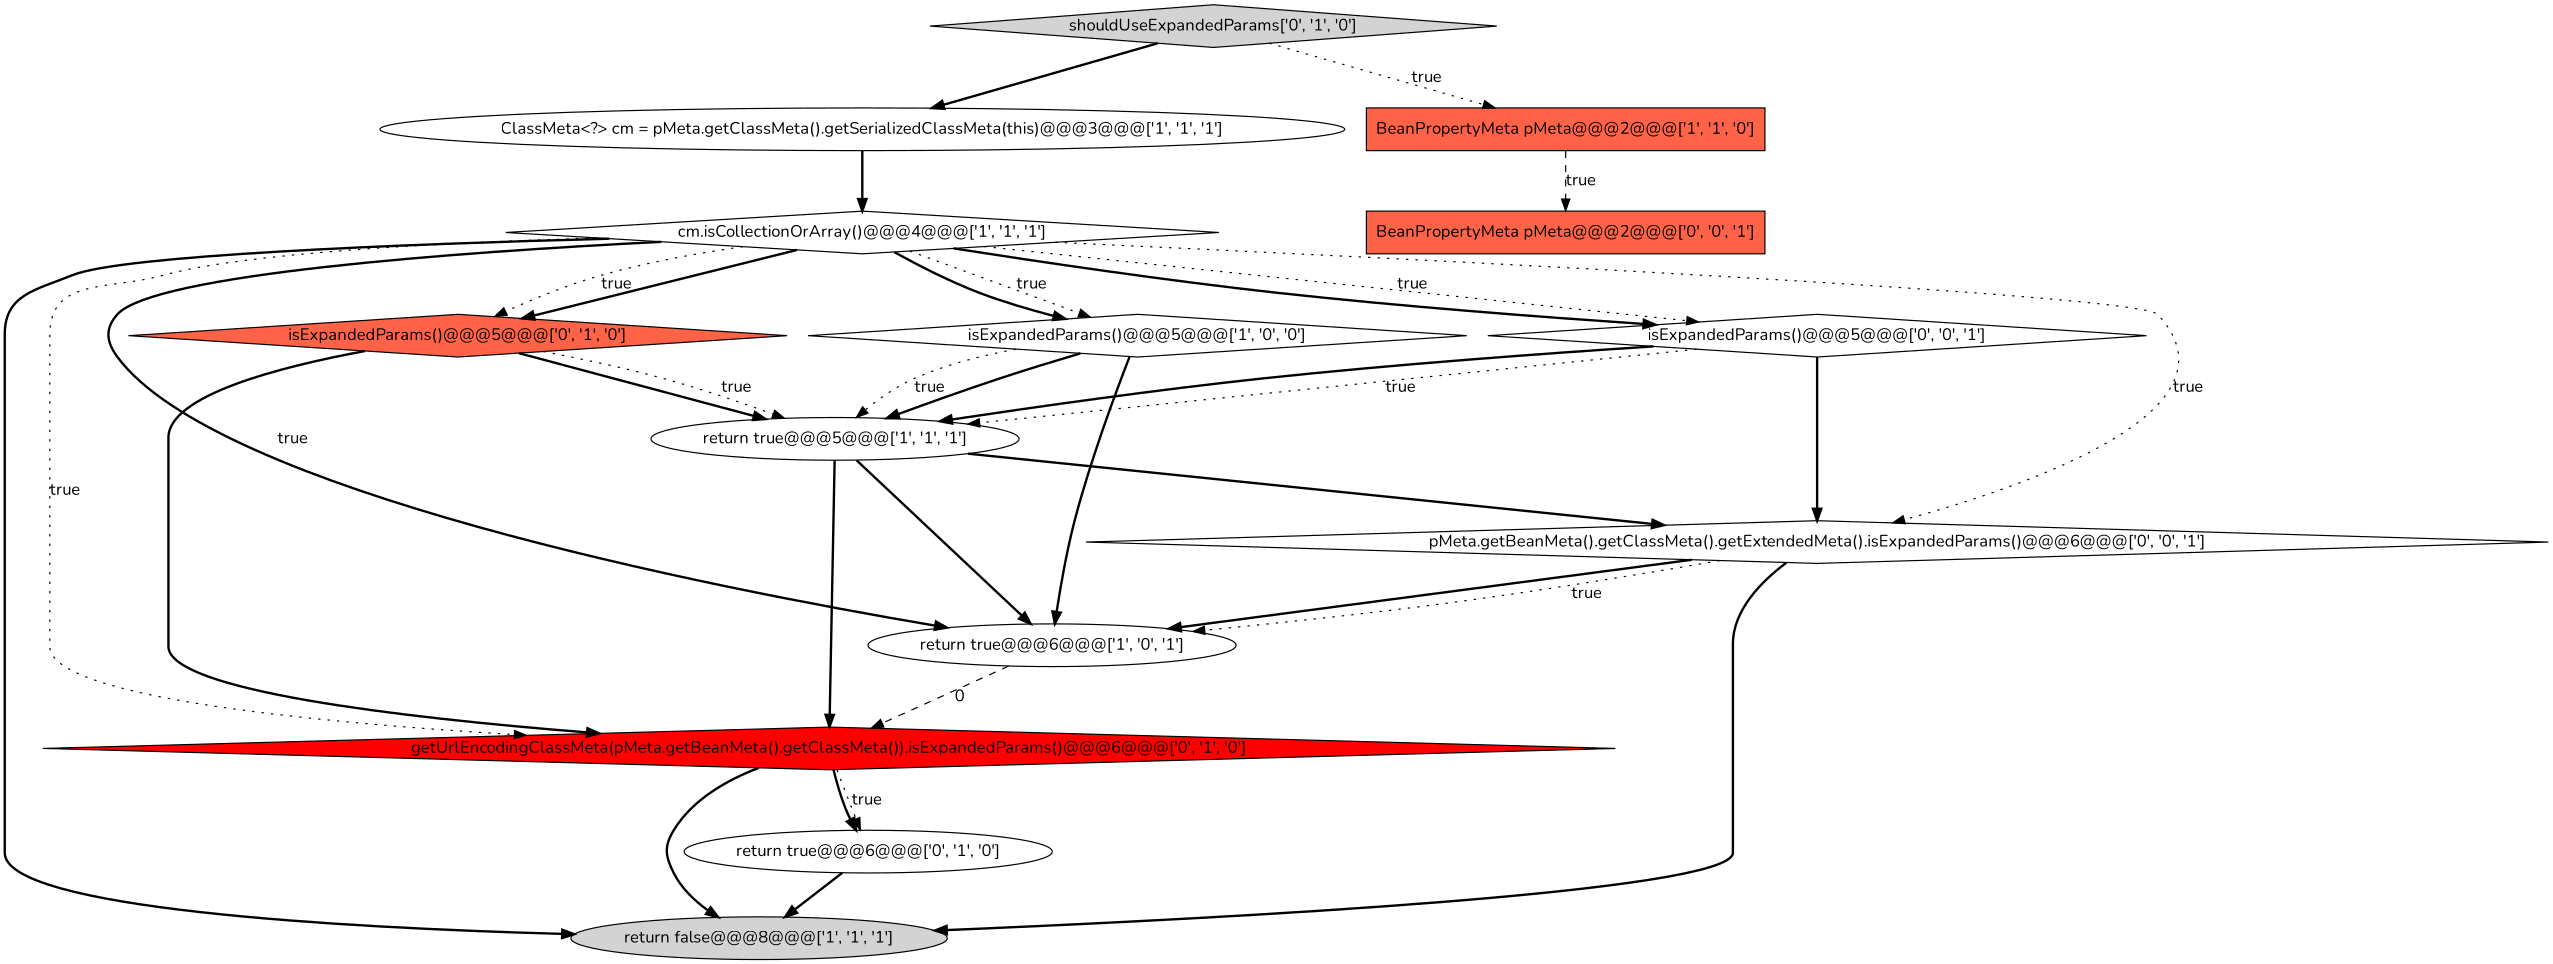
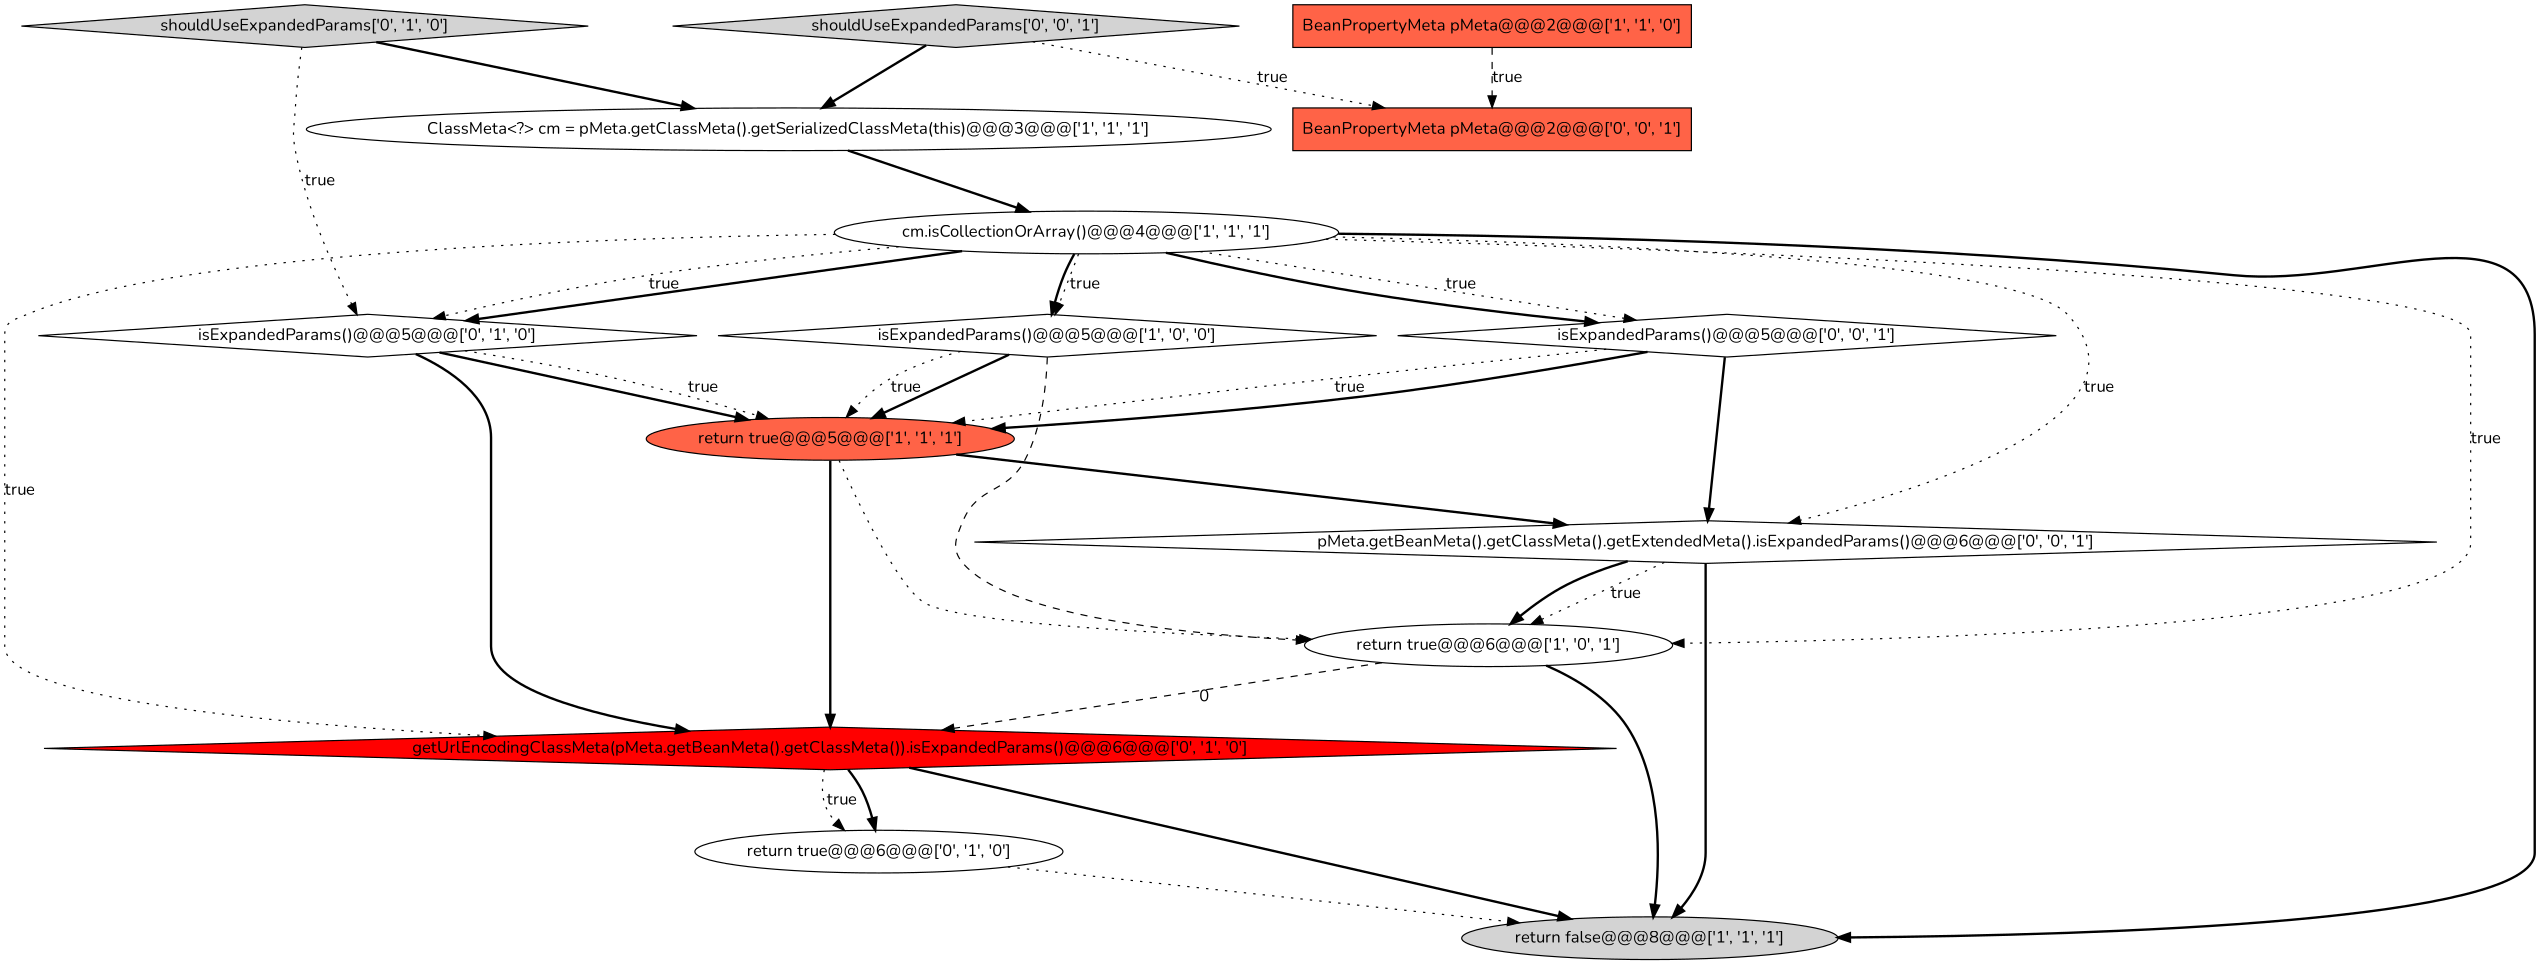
none -> (956, 26)
(1376, 74) -> (302, 180)
(862, 232) -> (1086, 232)
(458, 336) -> (368, 336)
(227, 435) -> (2407, 309)
(835, 439) -> (830, 439)
(1086, 482) -> (1008, 592)
(939, 538) -> (1027, 622)
none -> (1644, 763)
(819, 891) -> (1258, 894)
